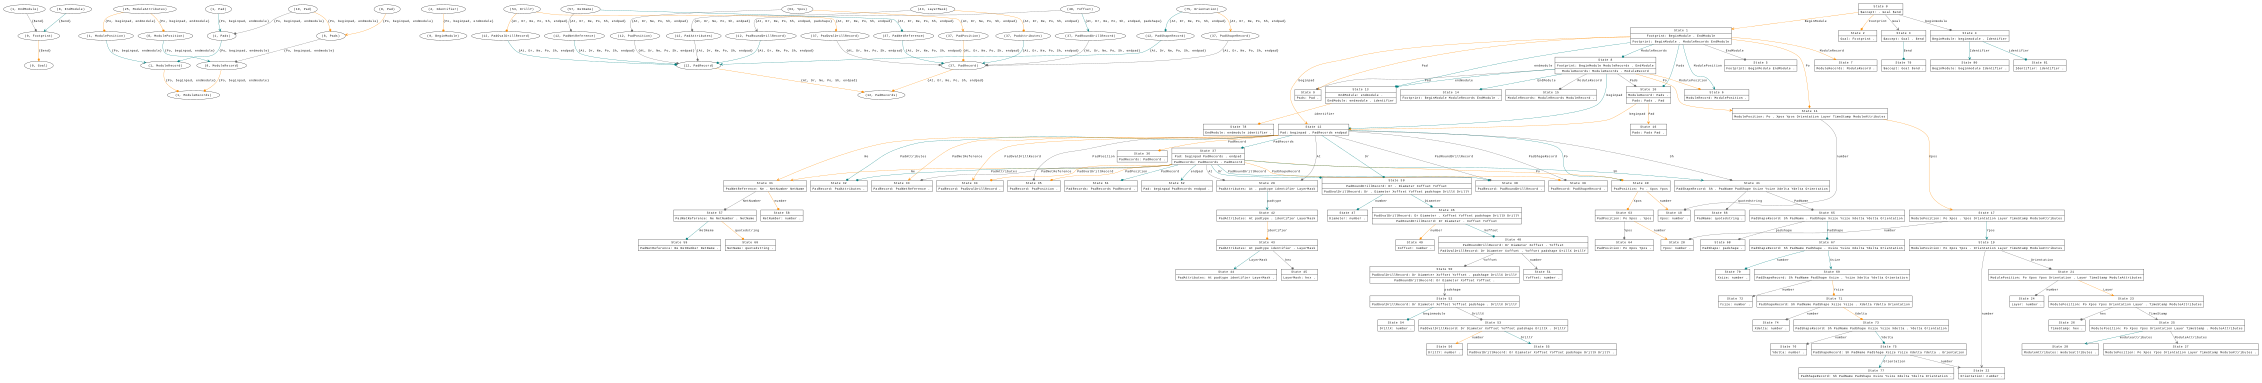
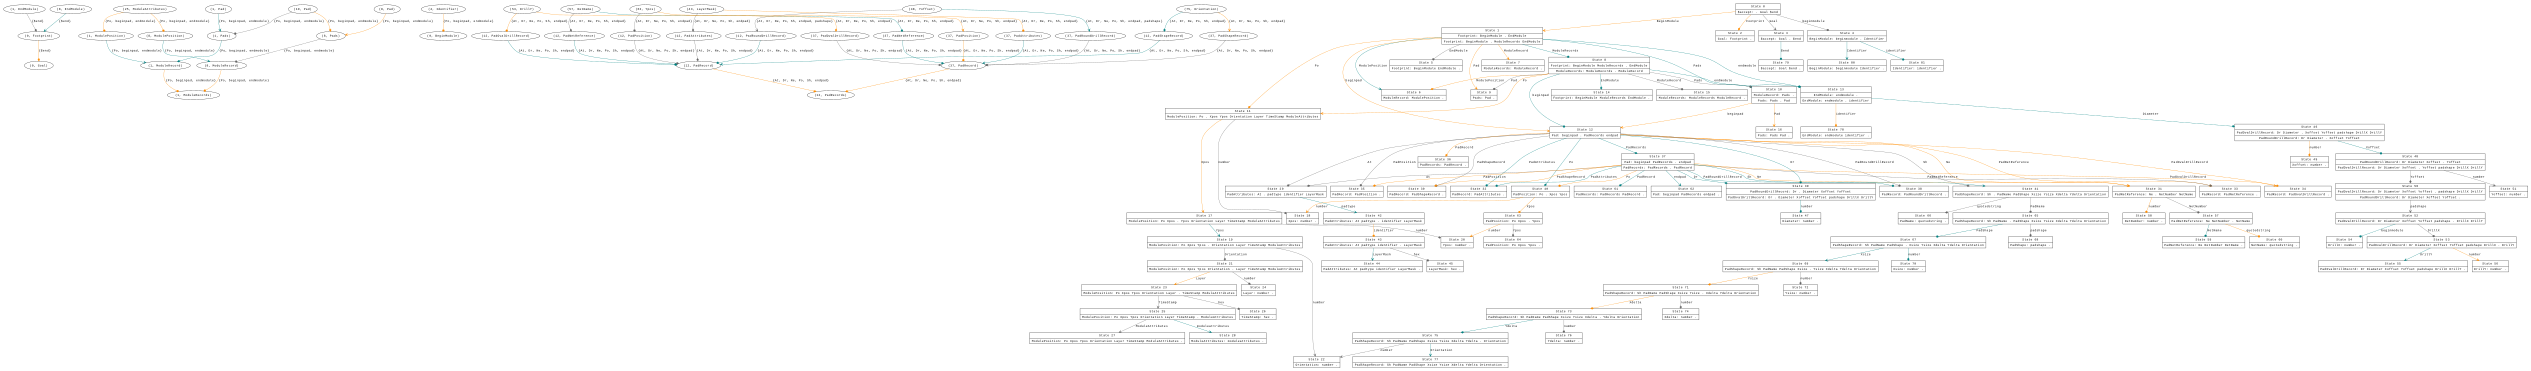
(1420, 200) -> (2052, 112)
